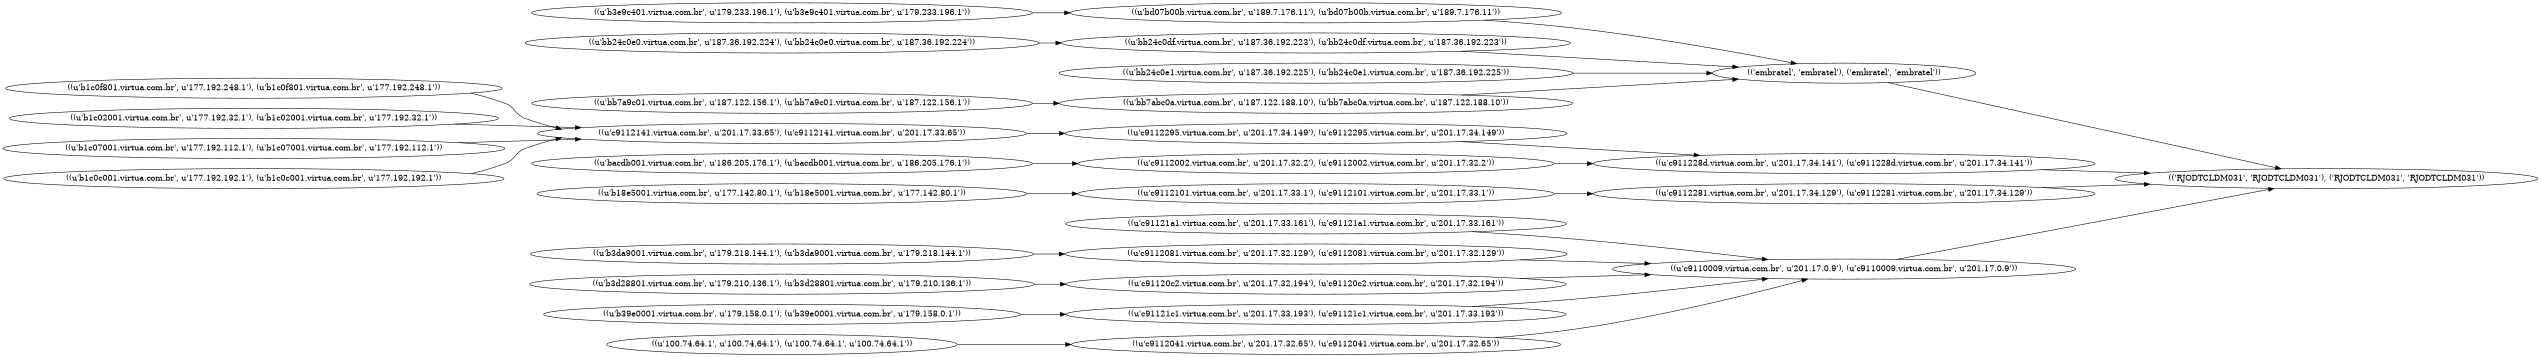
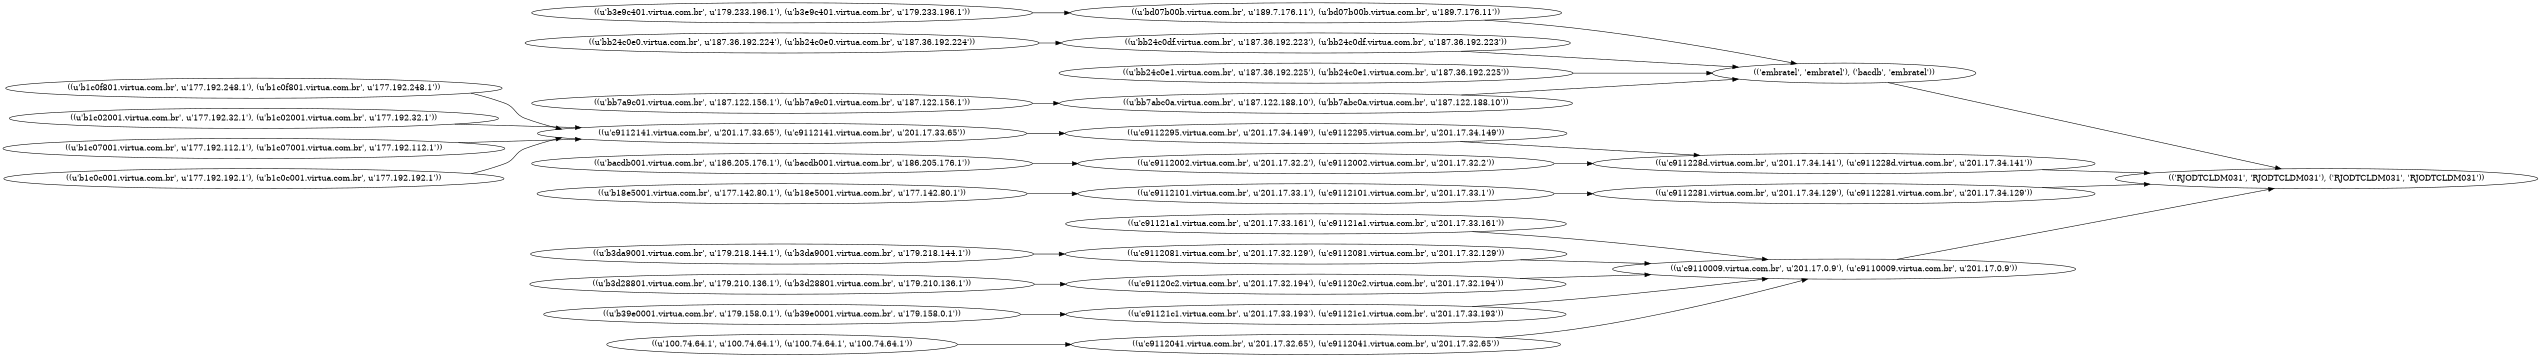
(1844, 73) -> (1844, 73)
